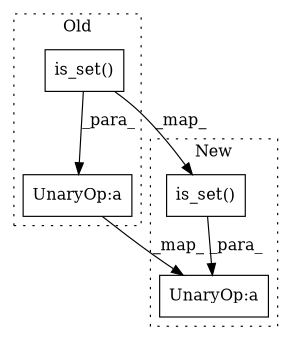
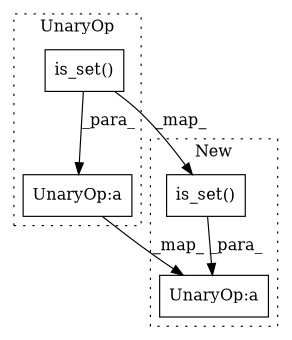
(78, 27) -> (78, 27)
